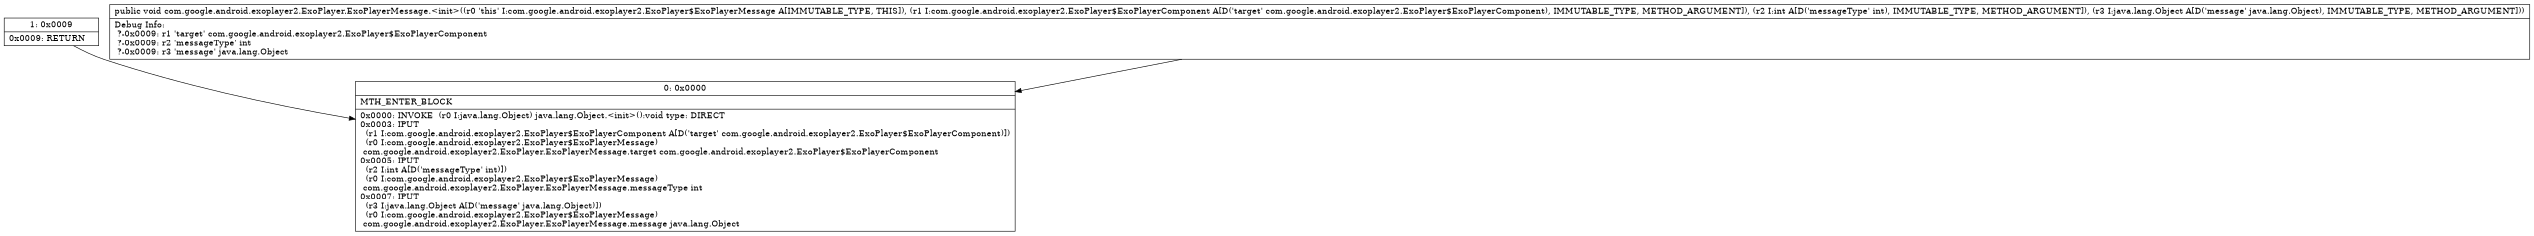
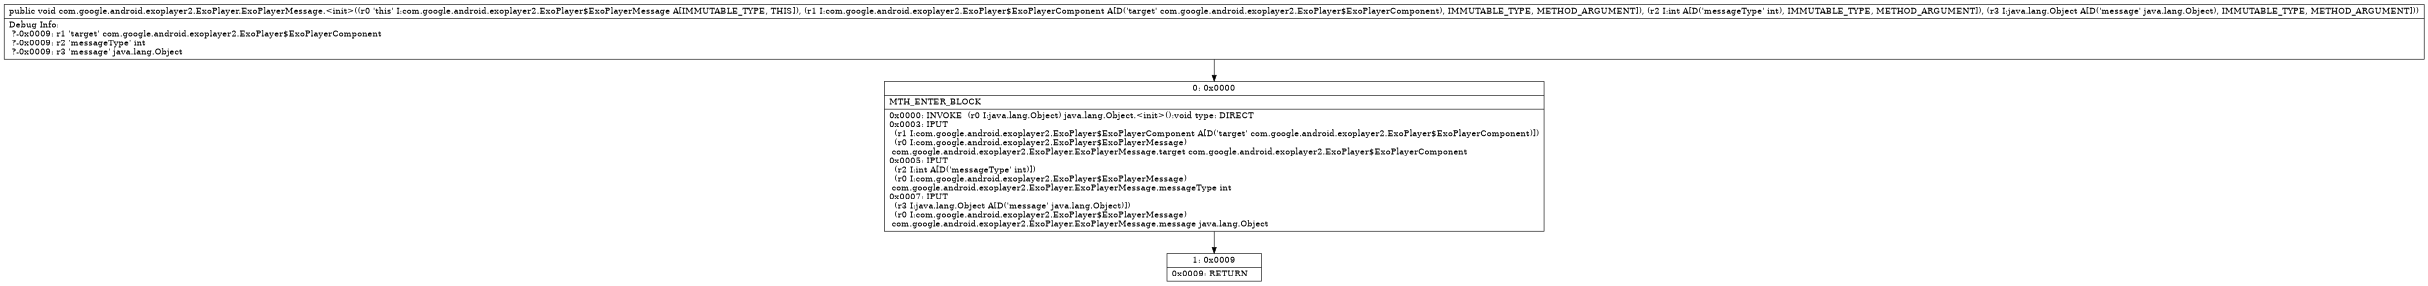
(209, 89) -> (1214, 239)
